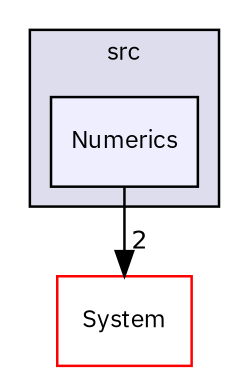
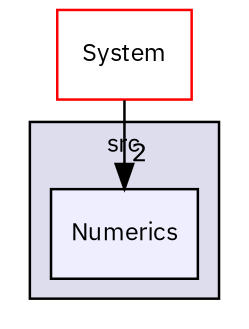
(124, 222) -> (124, 137)
